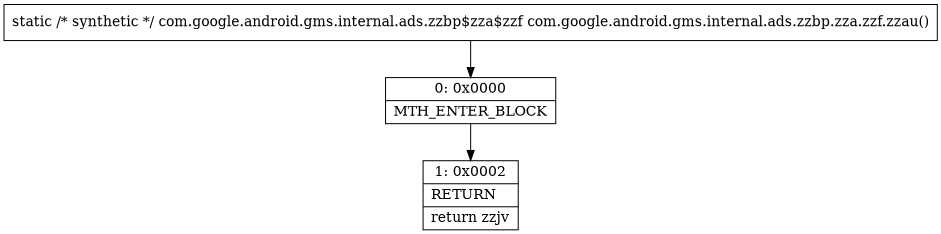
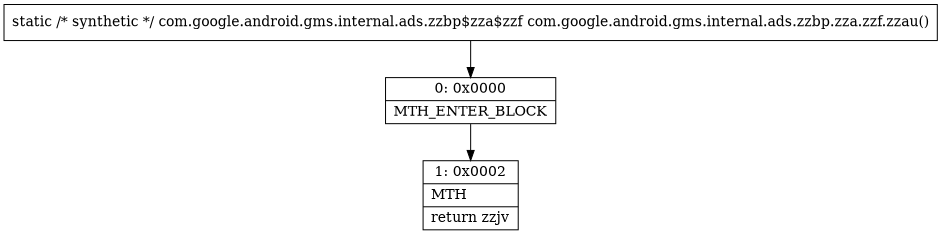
(464, 195) -> (449, 195)
